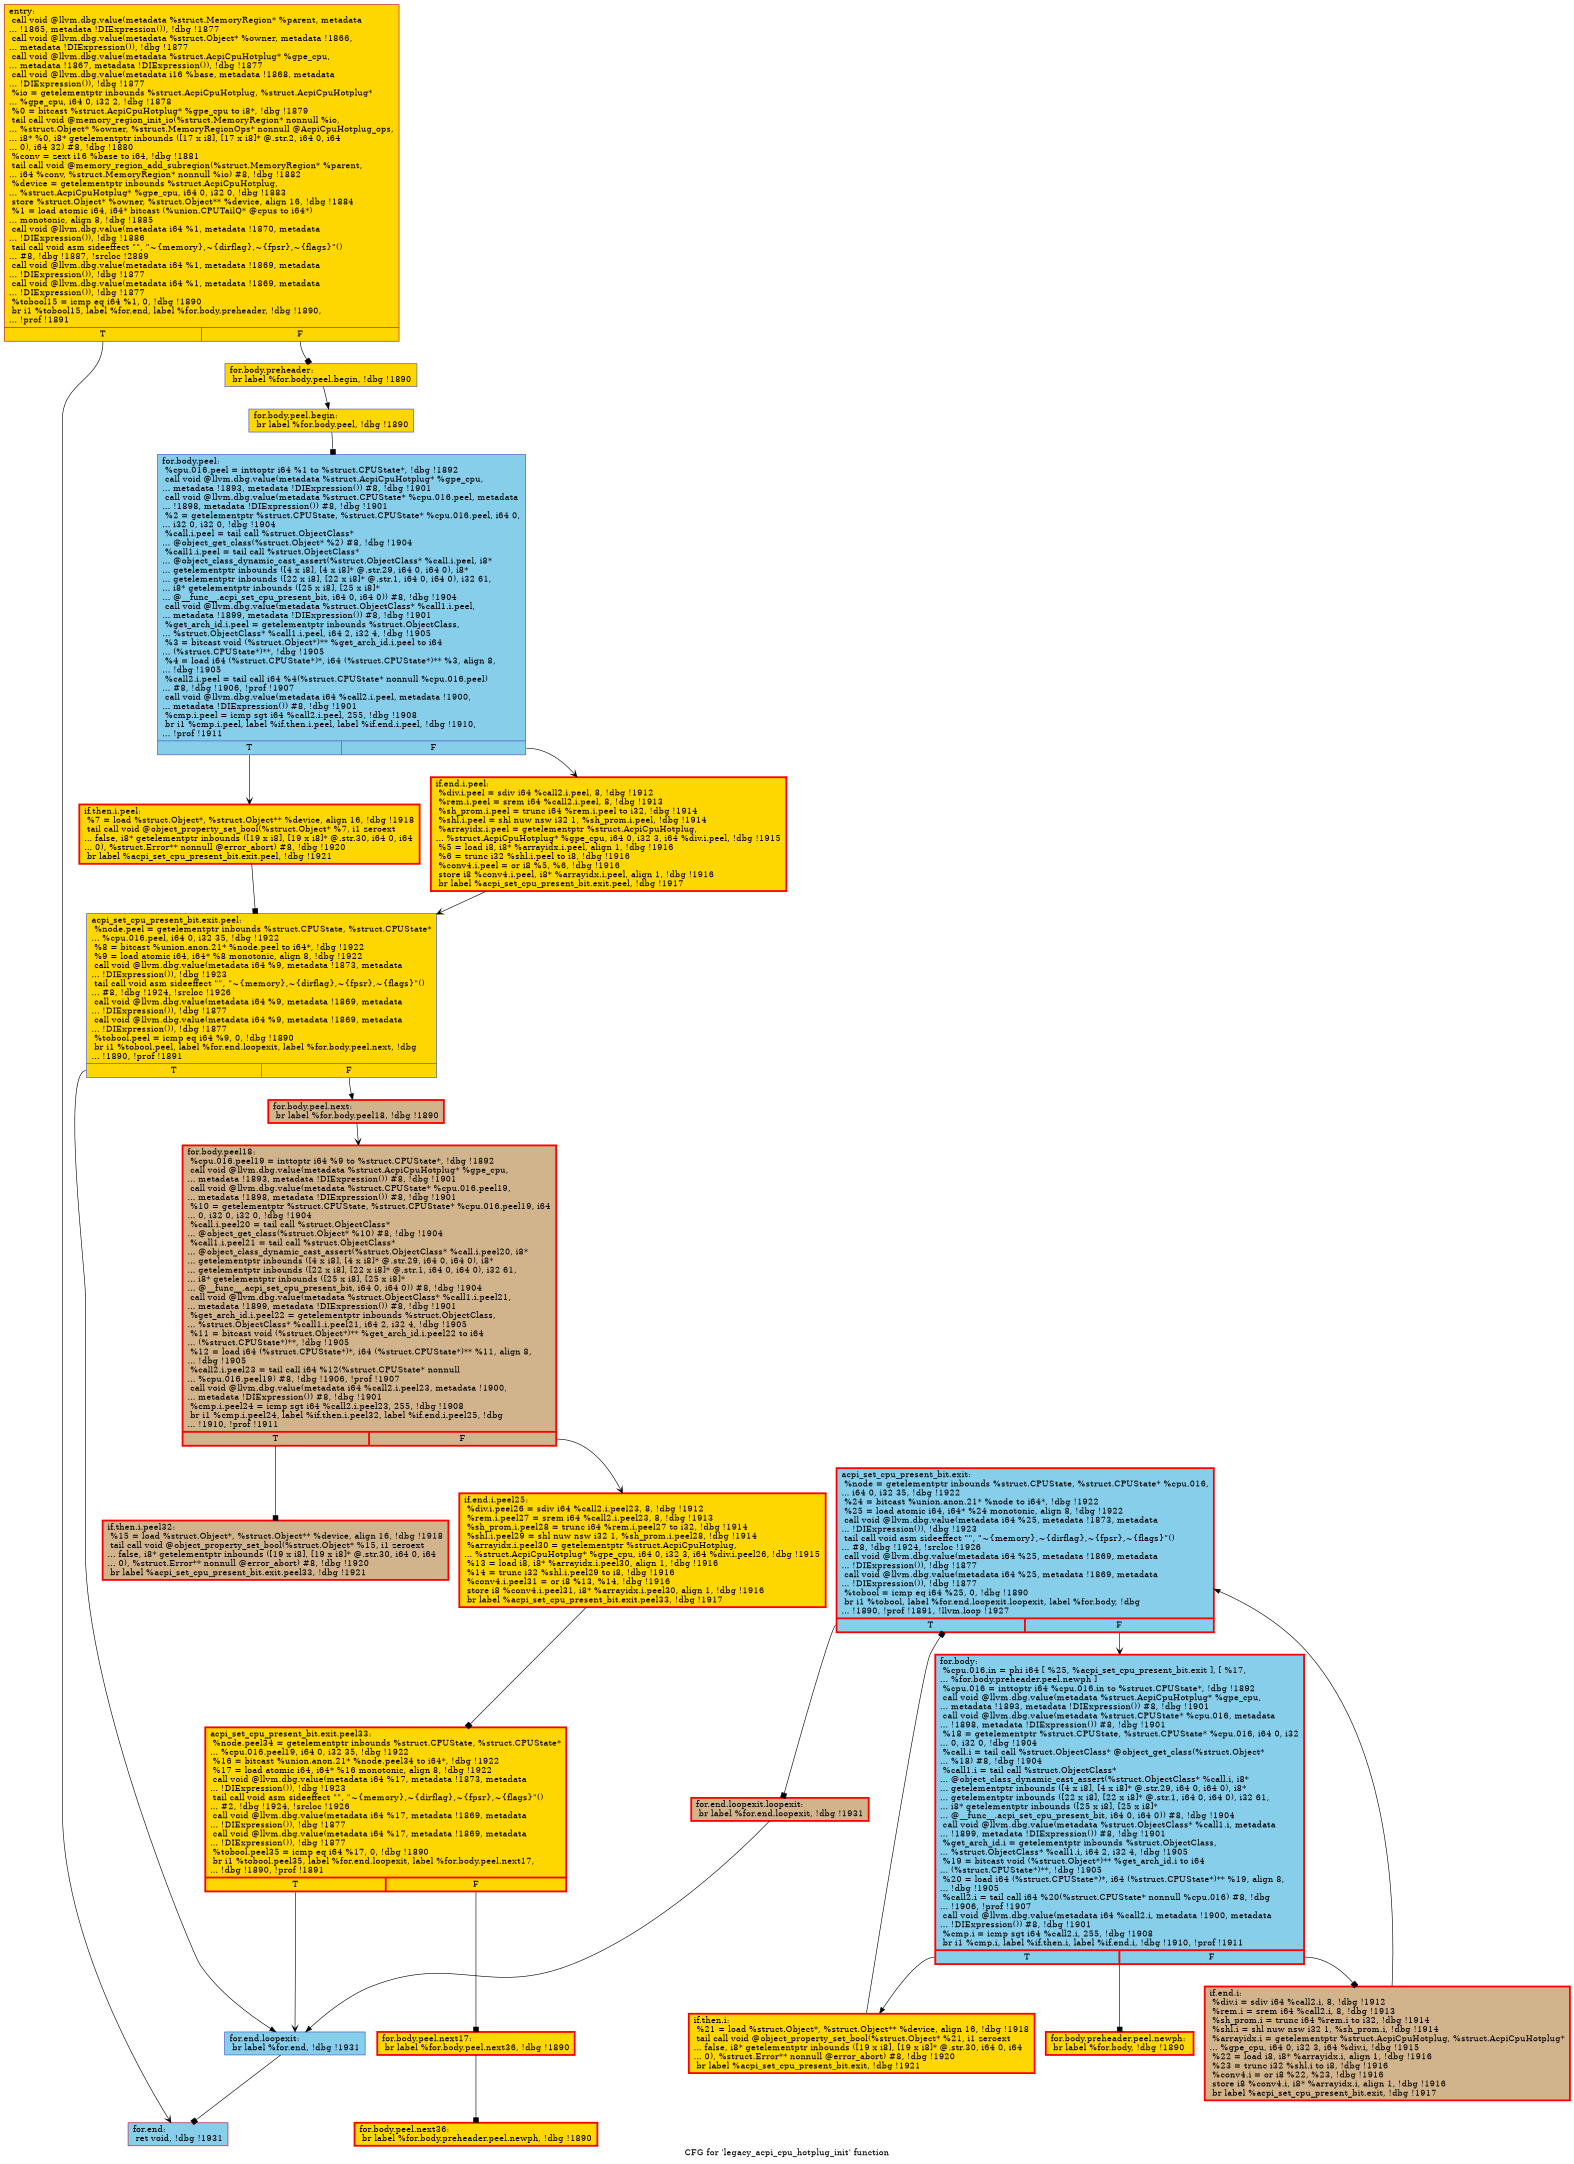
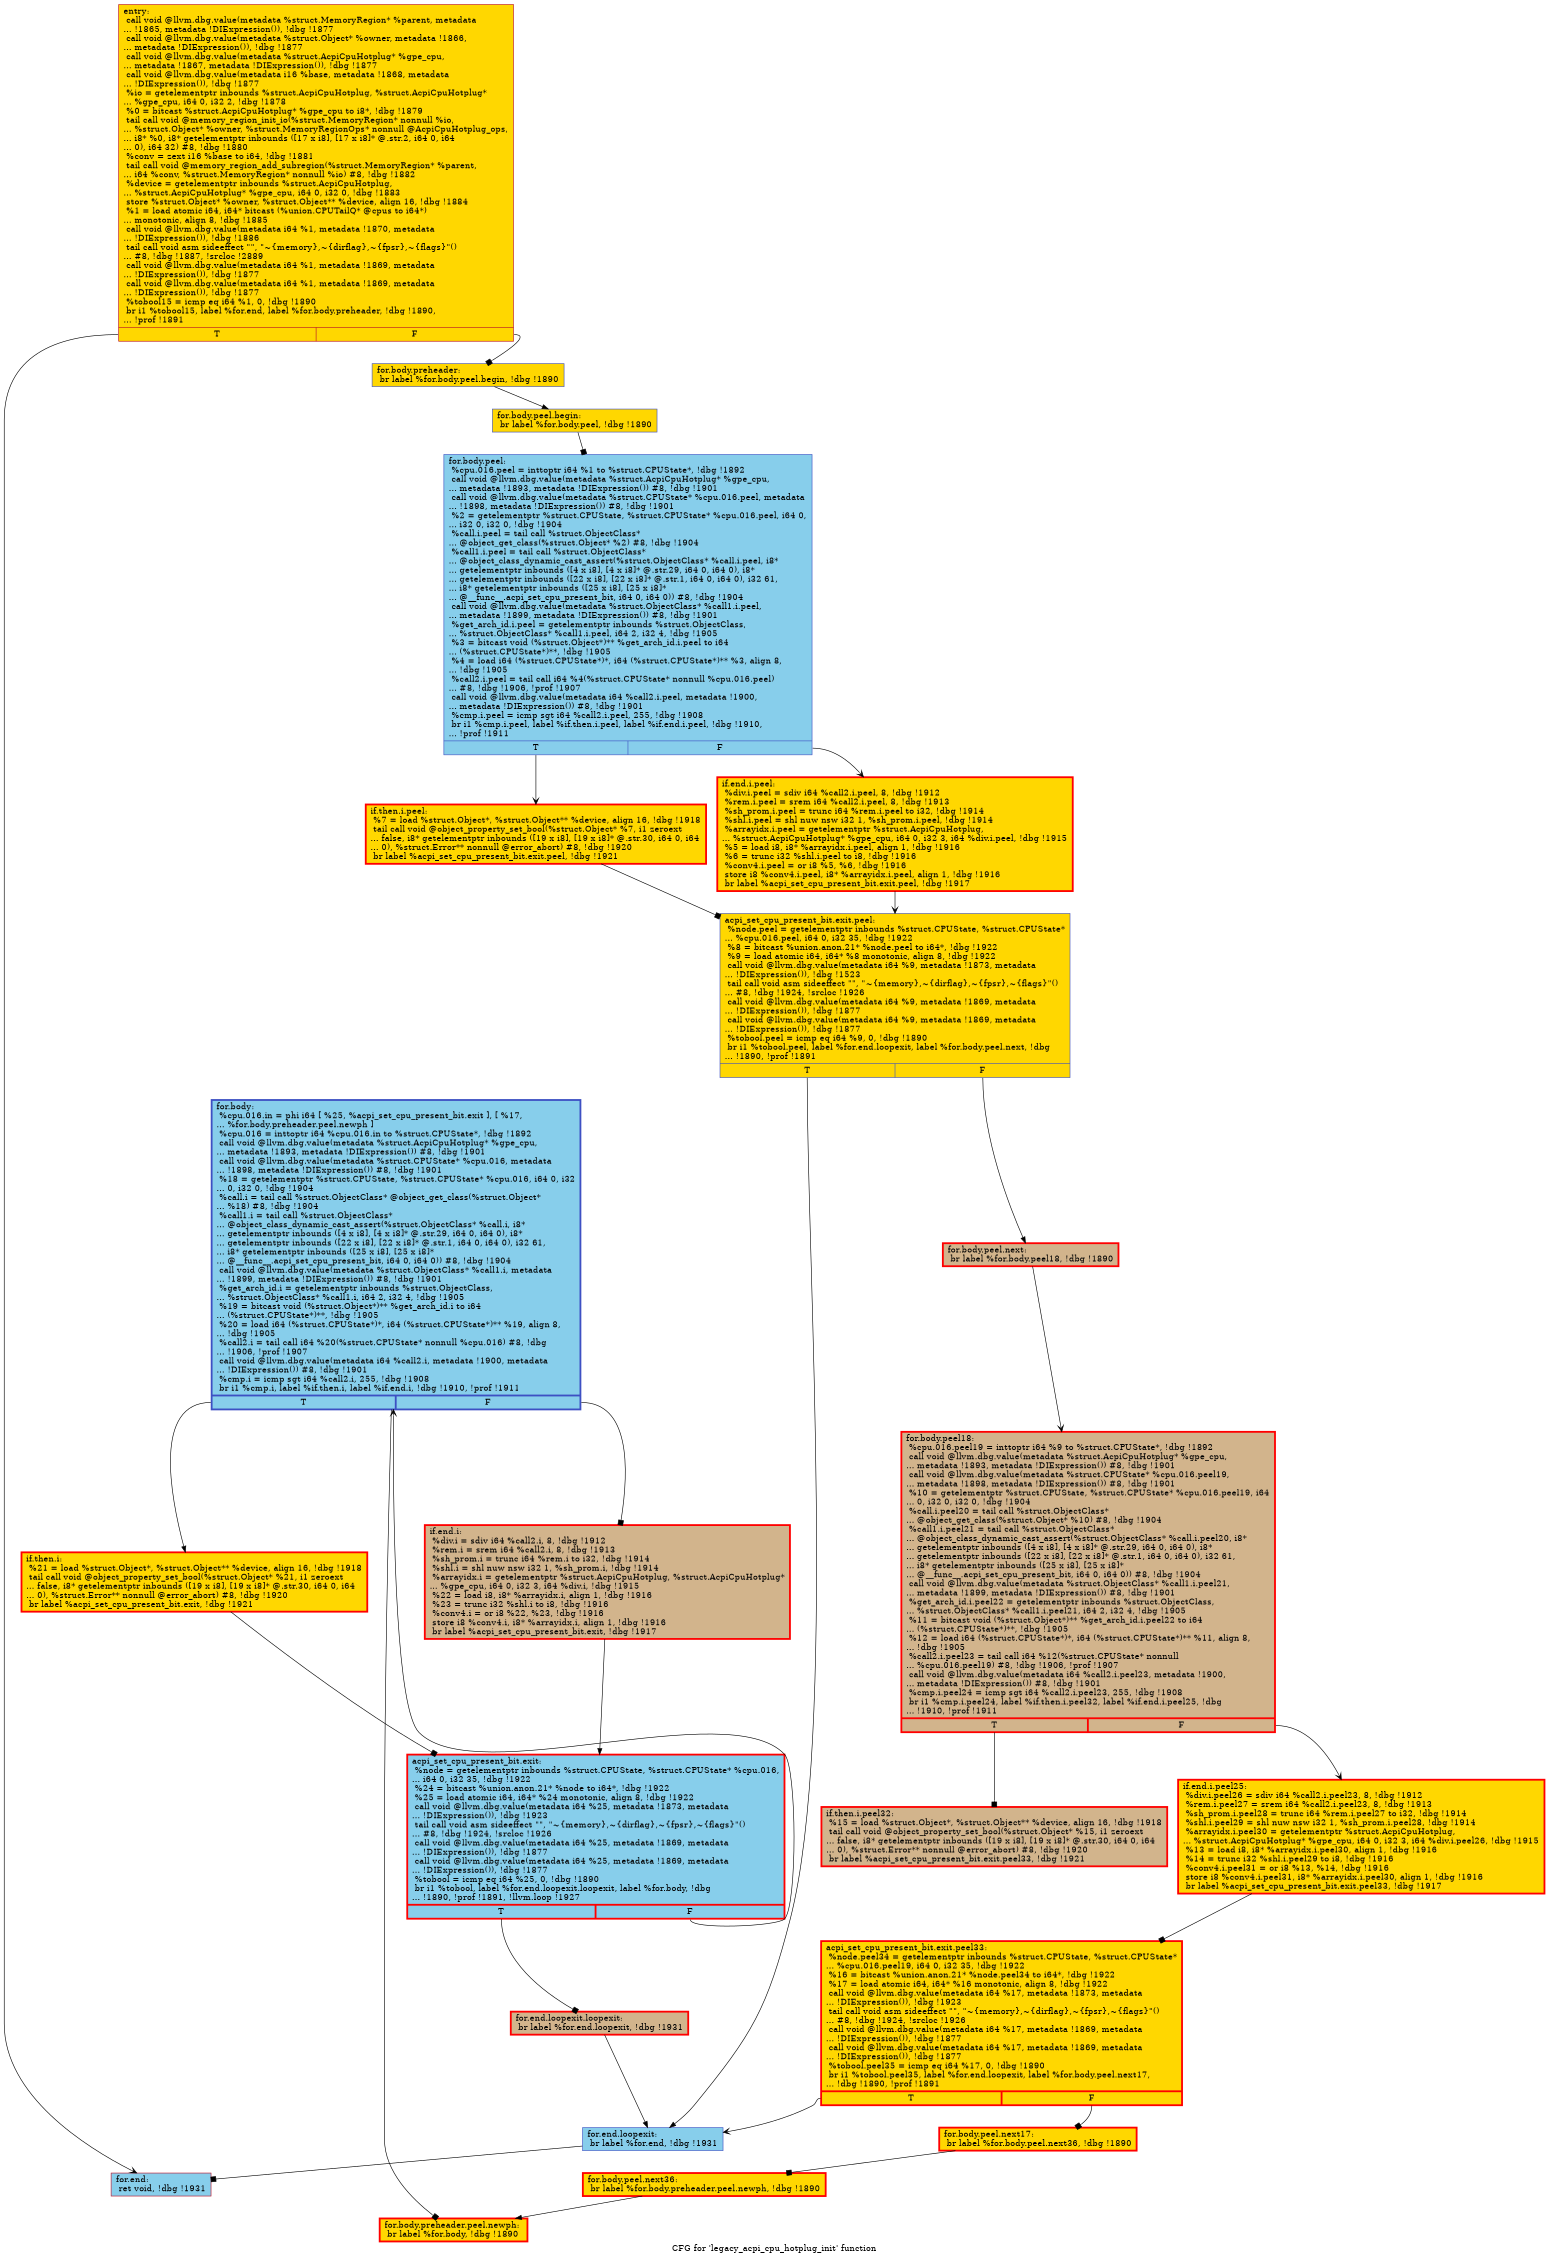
(160, 975) -> (793, 975)
(280, 1807) -> (896, 2020)
(1120, 1809) -> (396, 1255)
none -> (582, 2207)
